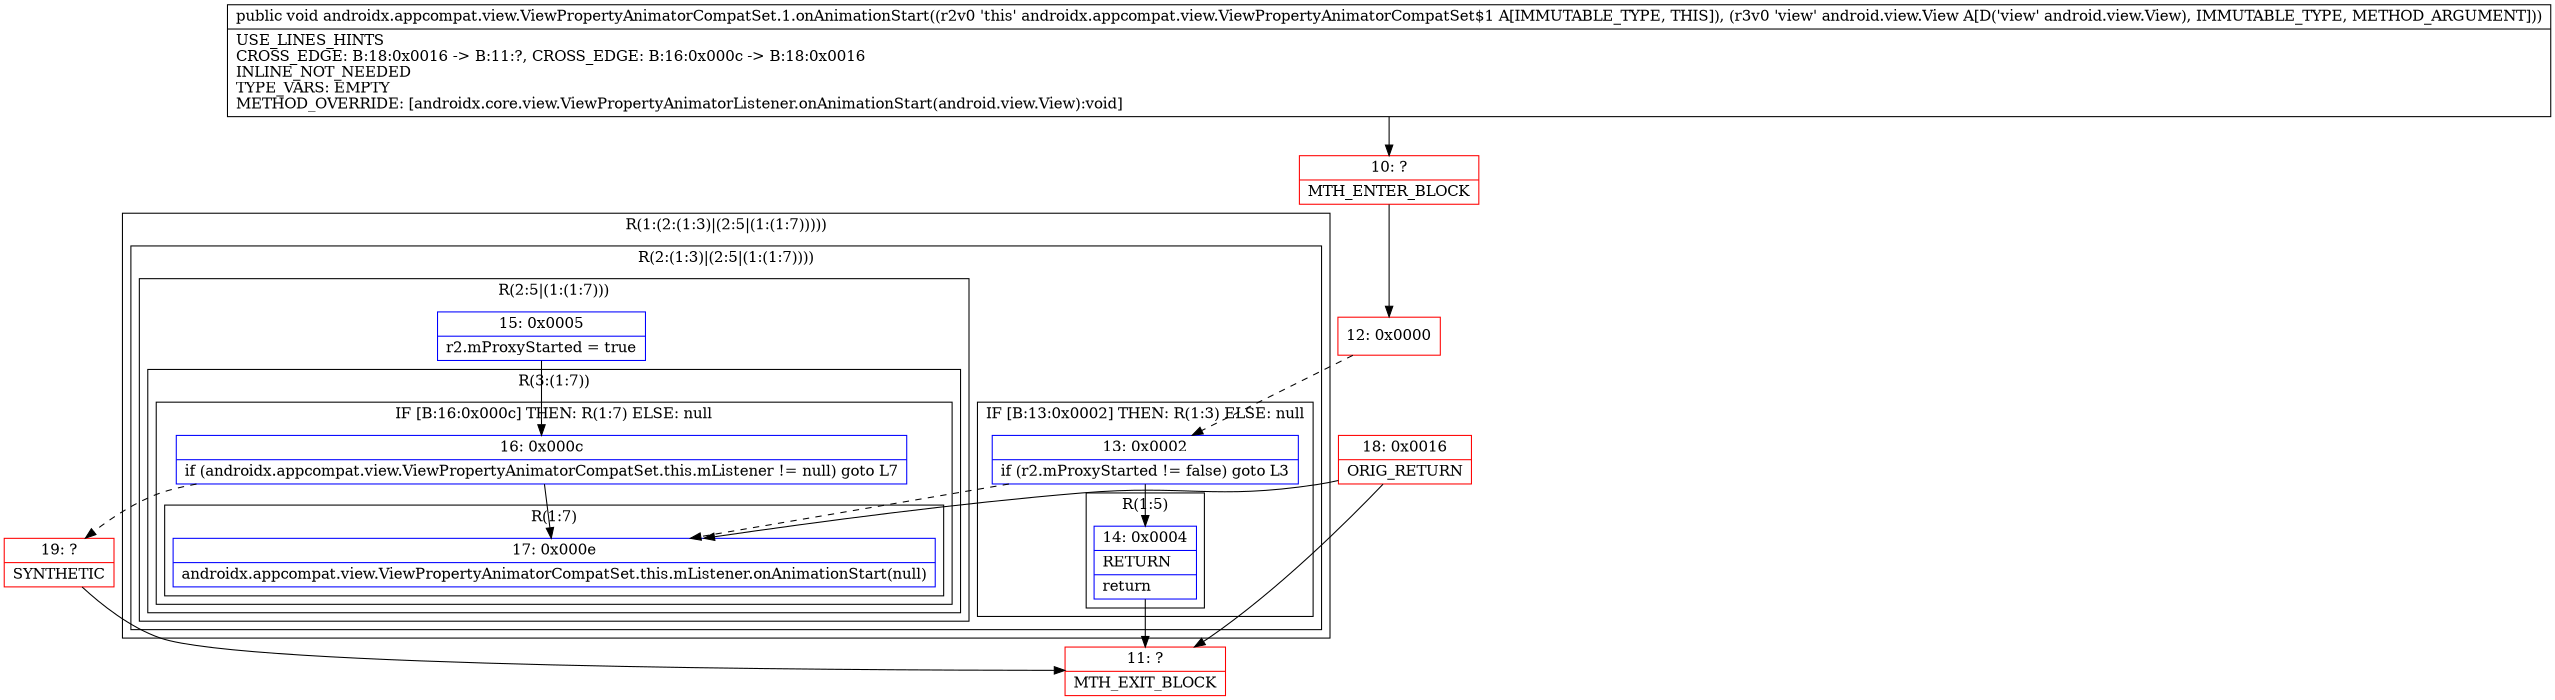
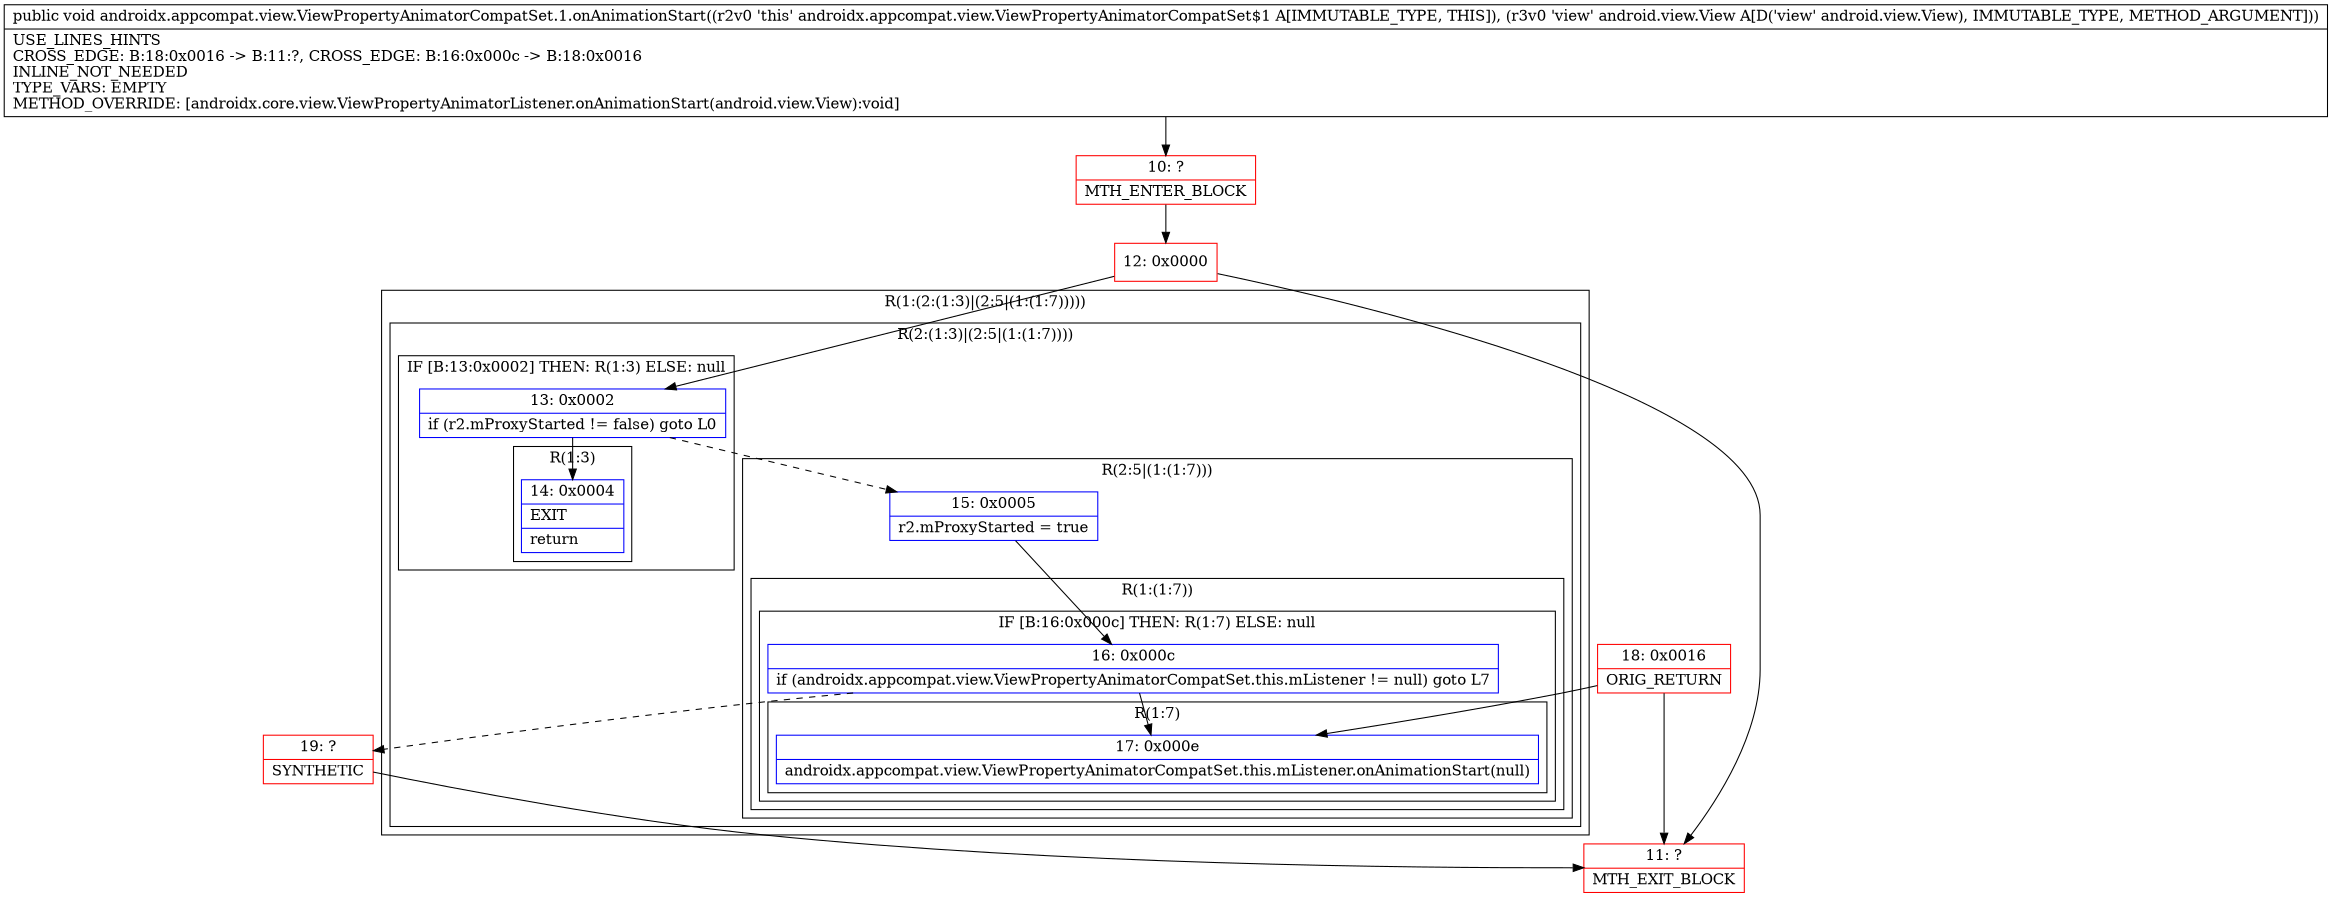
(554, 382) -> (1157, 591)
(1277, 393) -> (895, 331)
(1145, 471) -> (573, 425)
(1145, 505) -> (573, 459)
(847, 512) -> (789, 466)
(1137, 562) -> (548, 516)
(1145, 623) -> (1669, 418)
